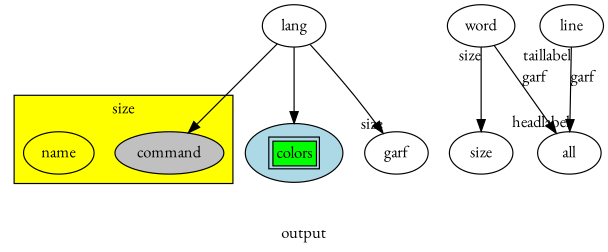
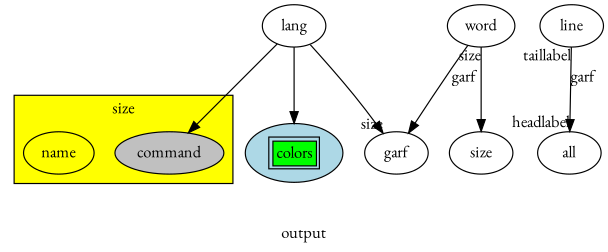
(522, 84) -> (441, 84)
